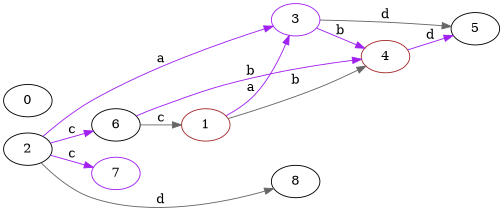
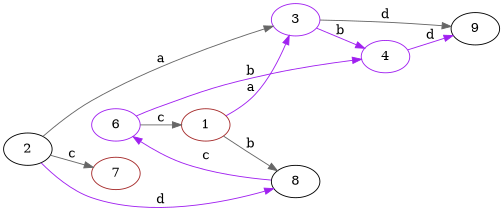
(475, 29) -> (475, 29)
(386, 57) -> (386, 57)
(148, 72) -> (148, 72)
(294, 97) -> (246, 151)
(28, 101) -> none
(116, 125) -> (116, 125)
(68, 138) -> (203, 169)
(68, 160) -> (68, 160)
(116, 173) -> (116, 173)
(148, 207) -> (148, 207)
